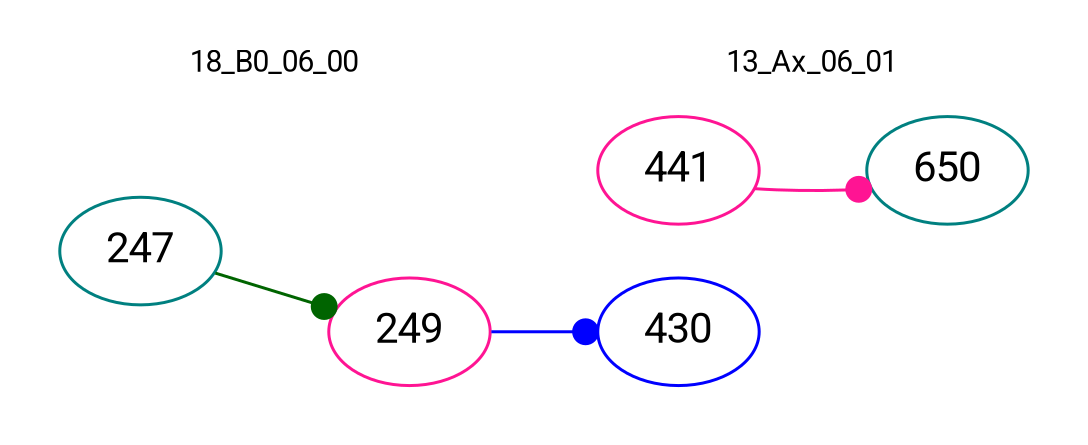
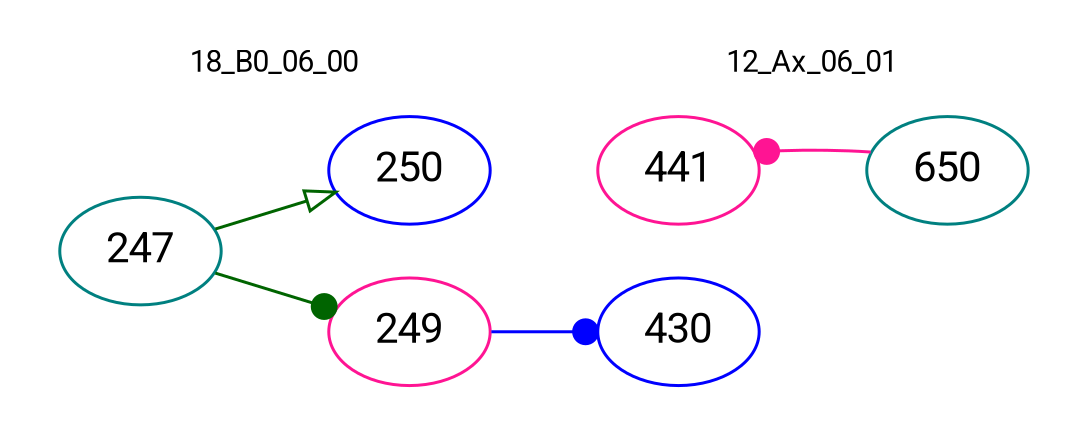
(813, 64) -> (813, 64)
none -> (409, 170)
(800, 190) -> (825, 150)
